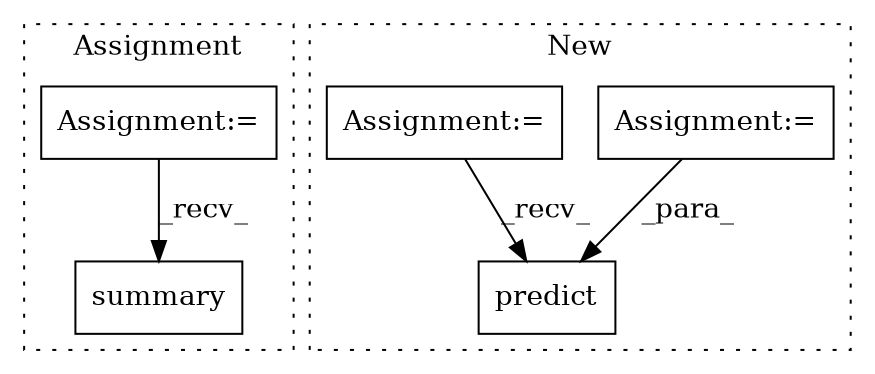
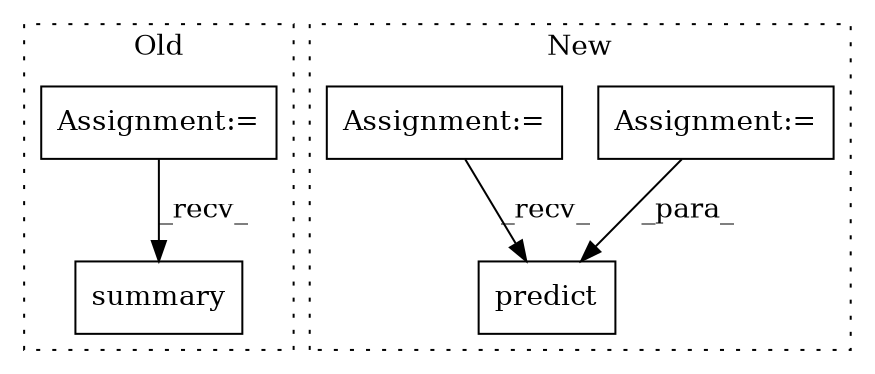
(159, 47) -> (159, 47)
